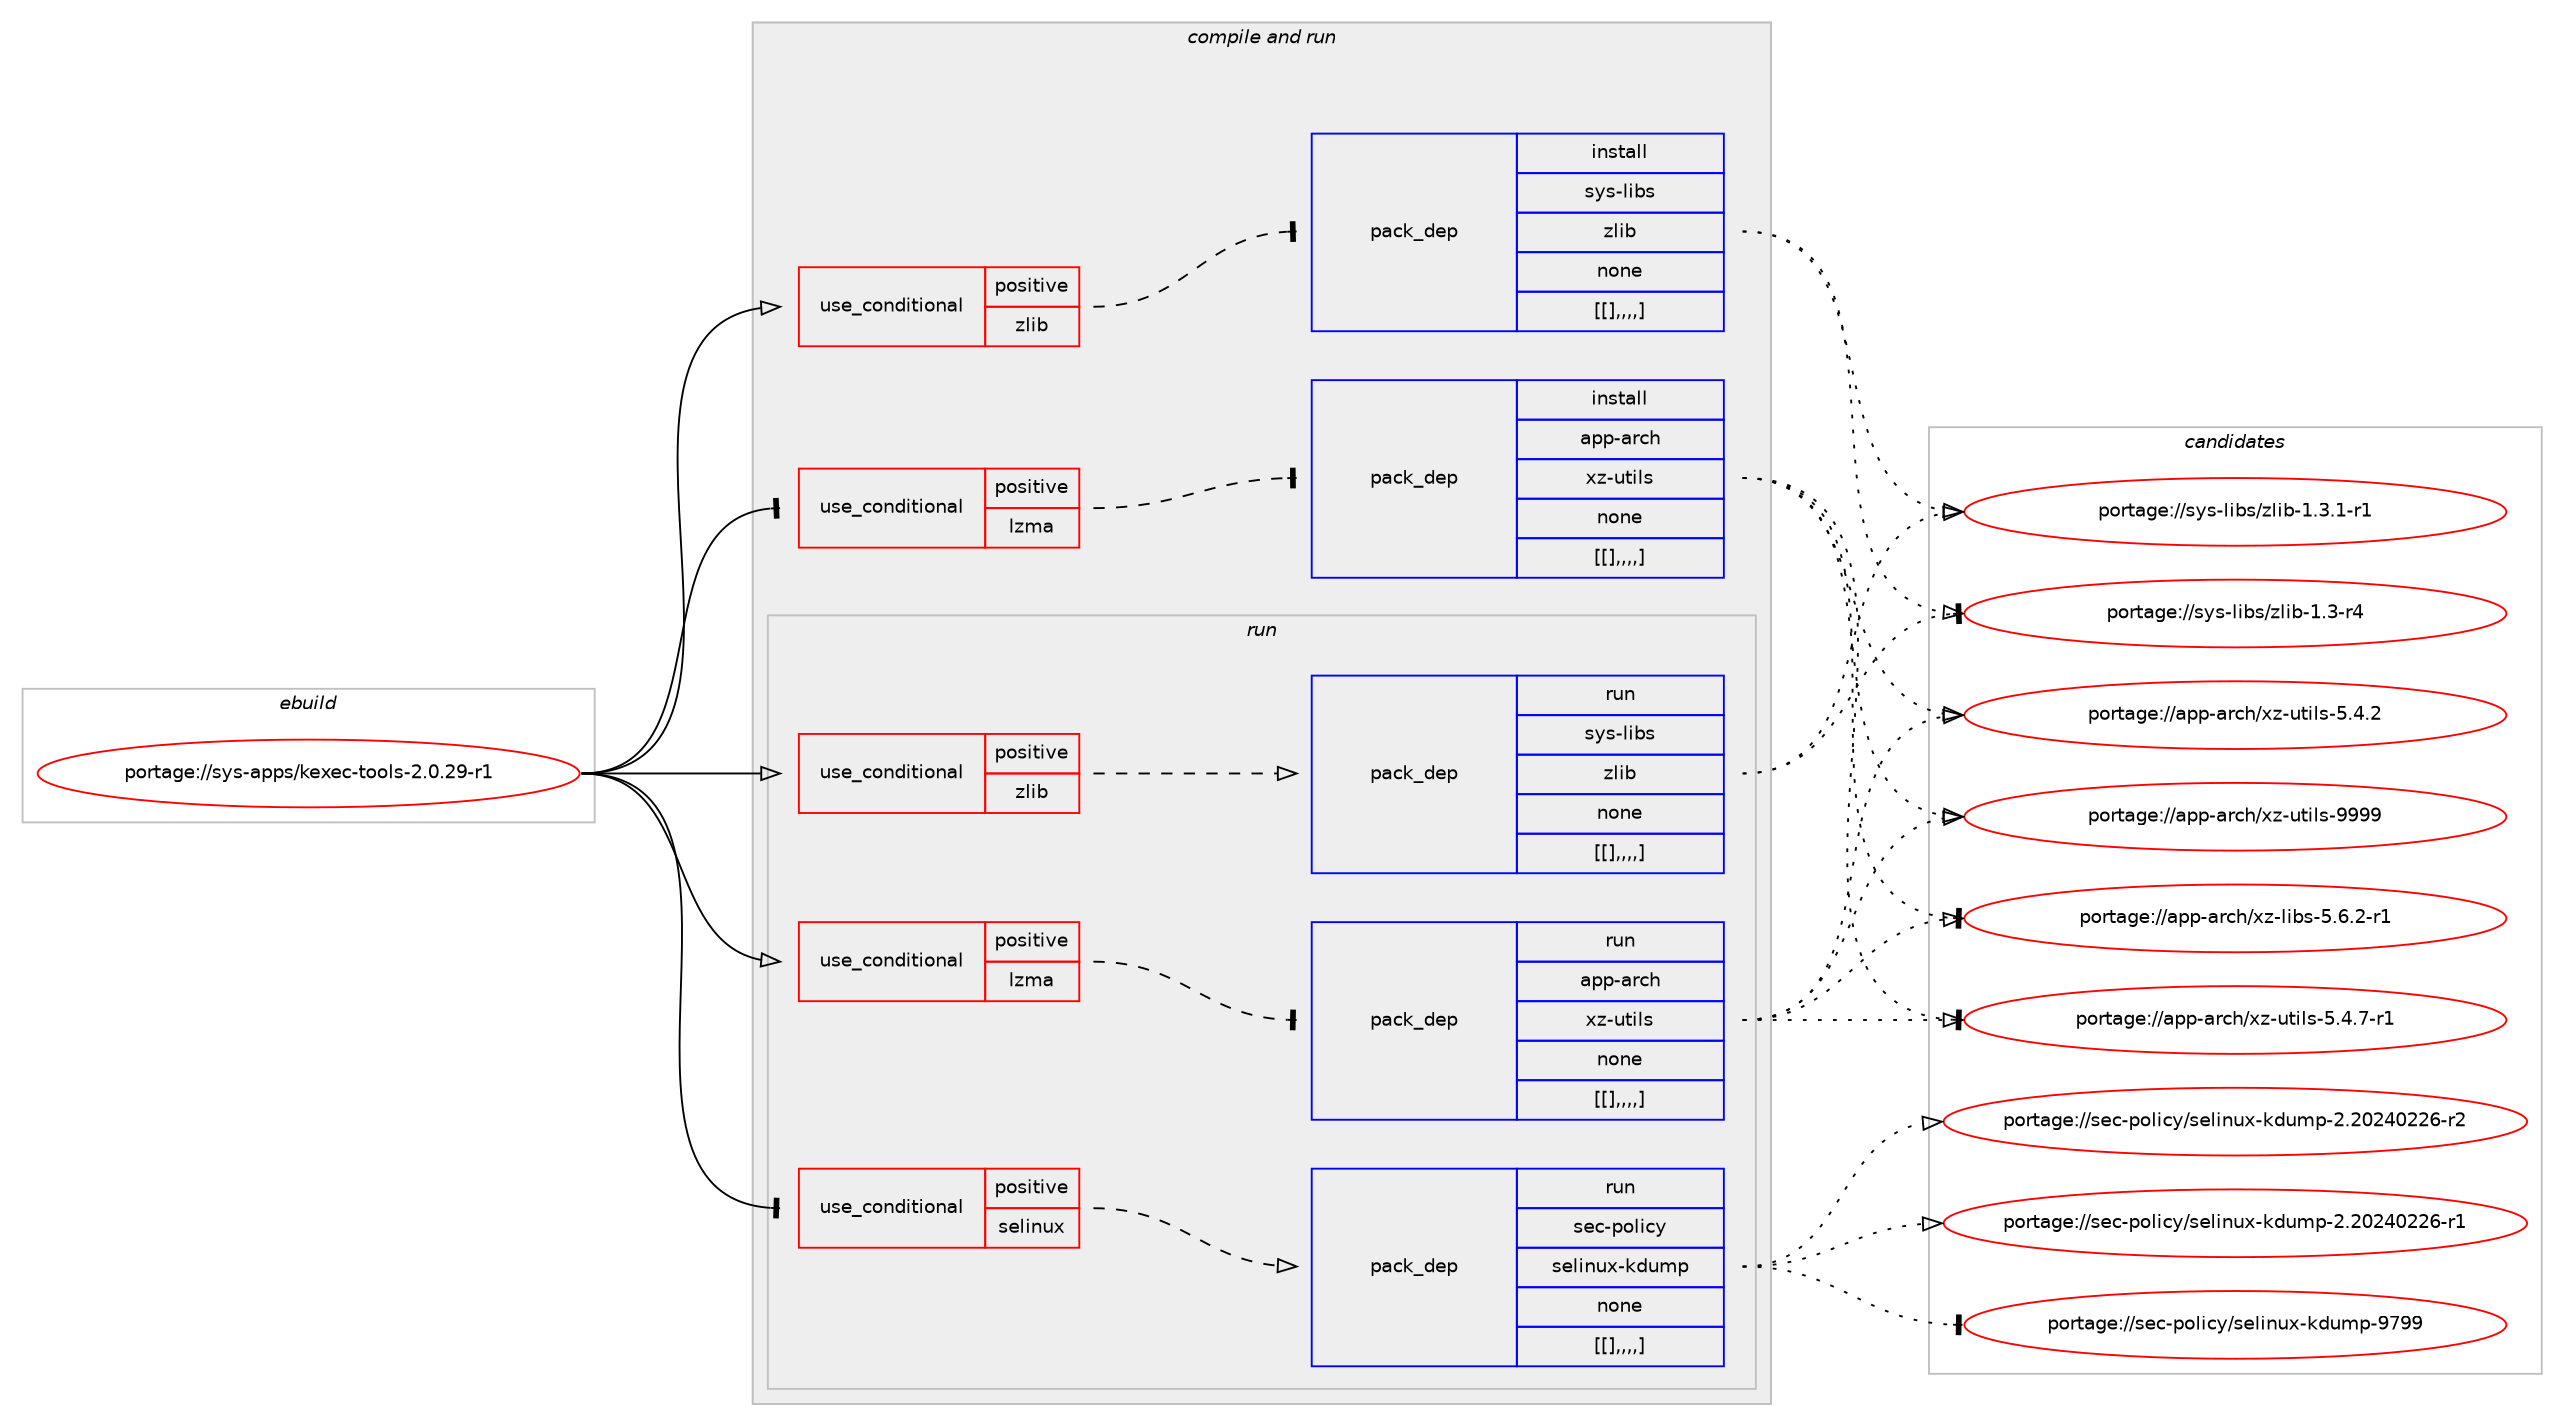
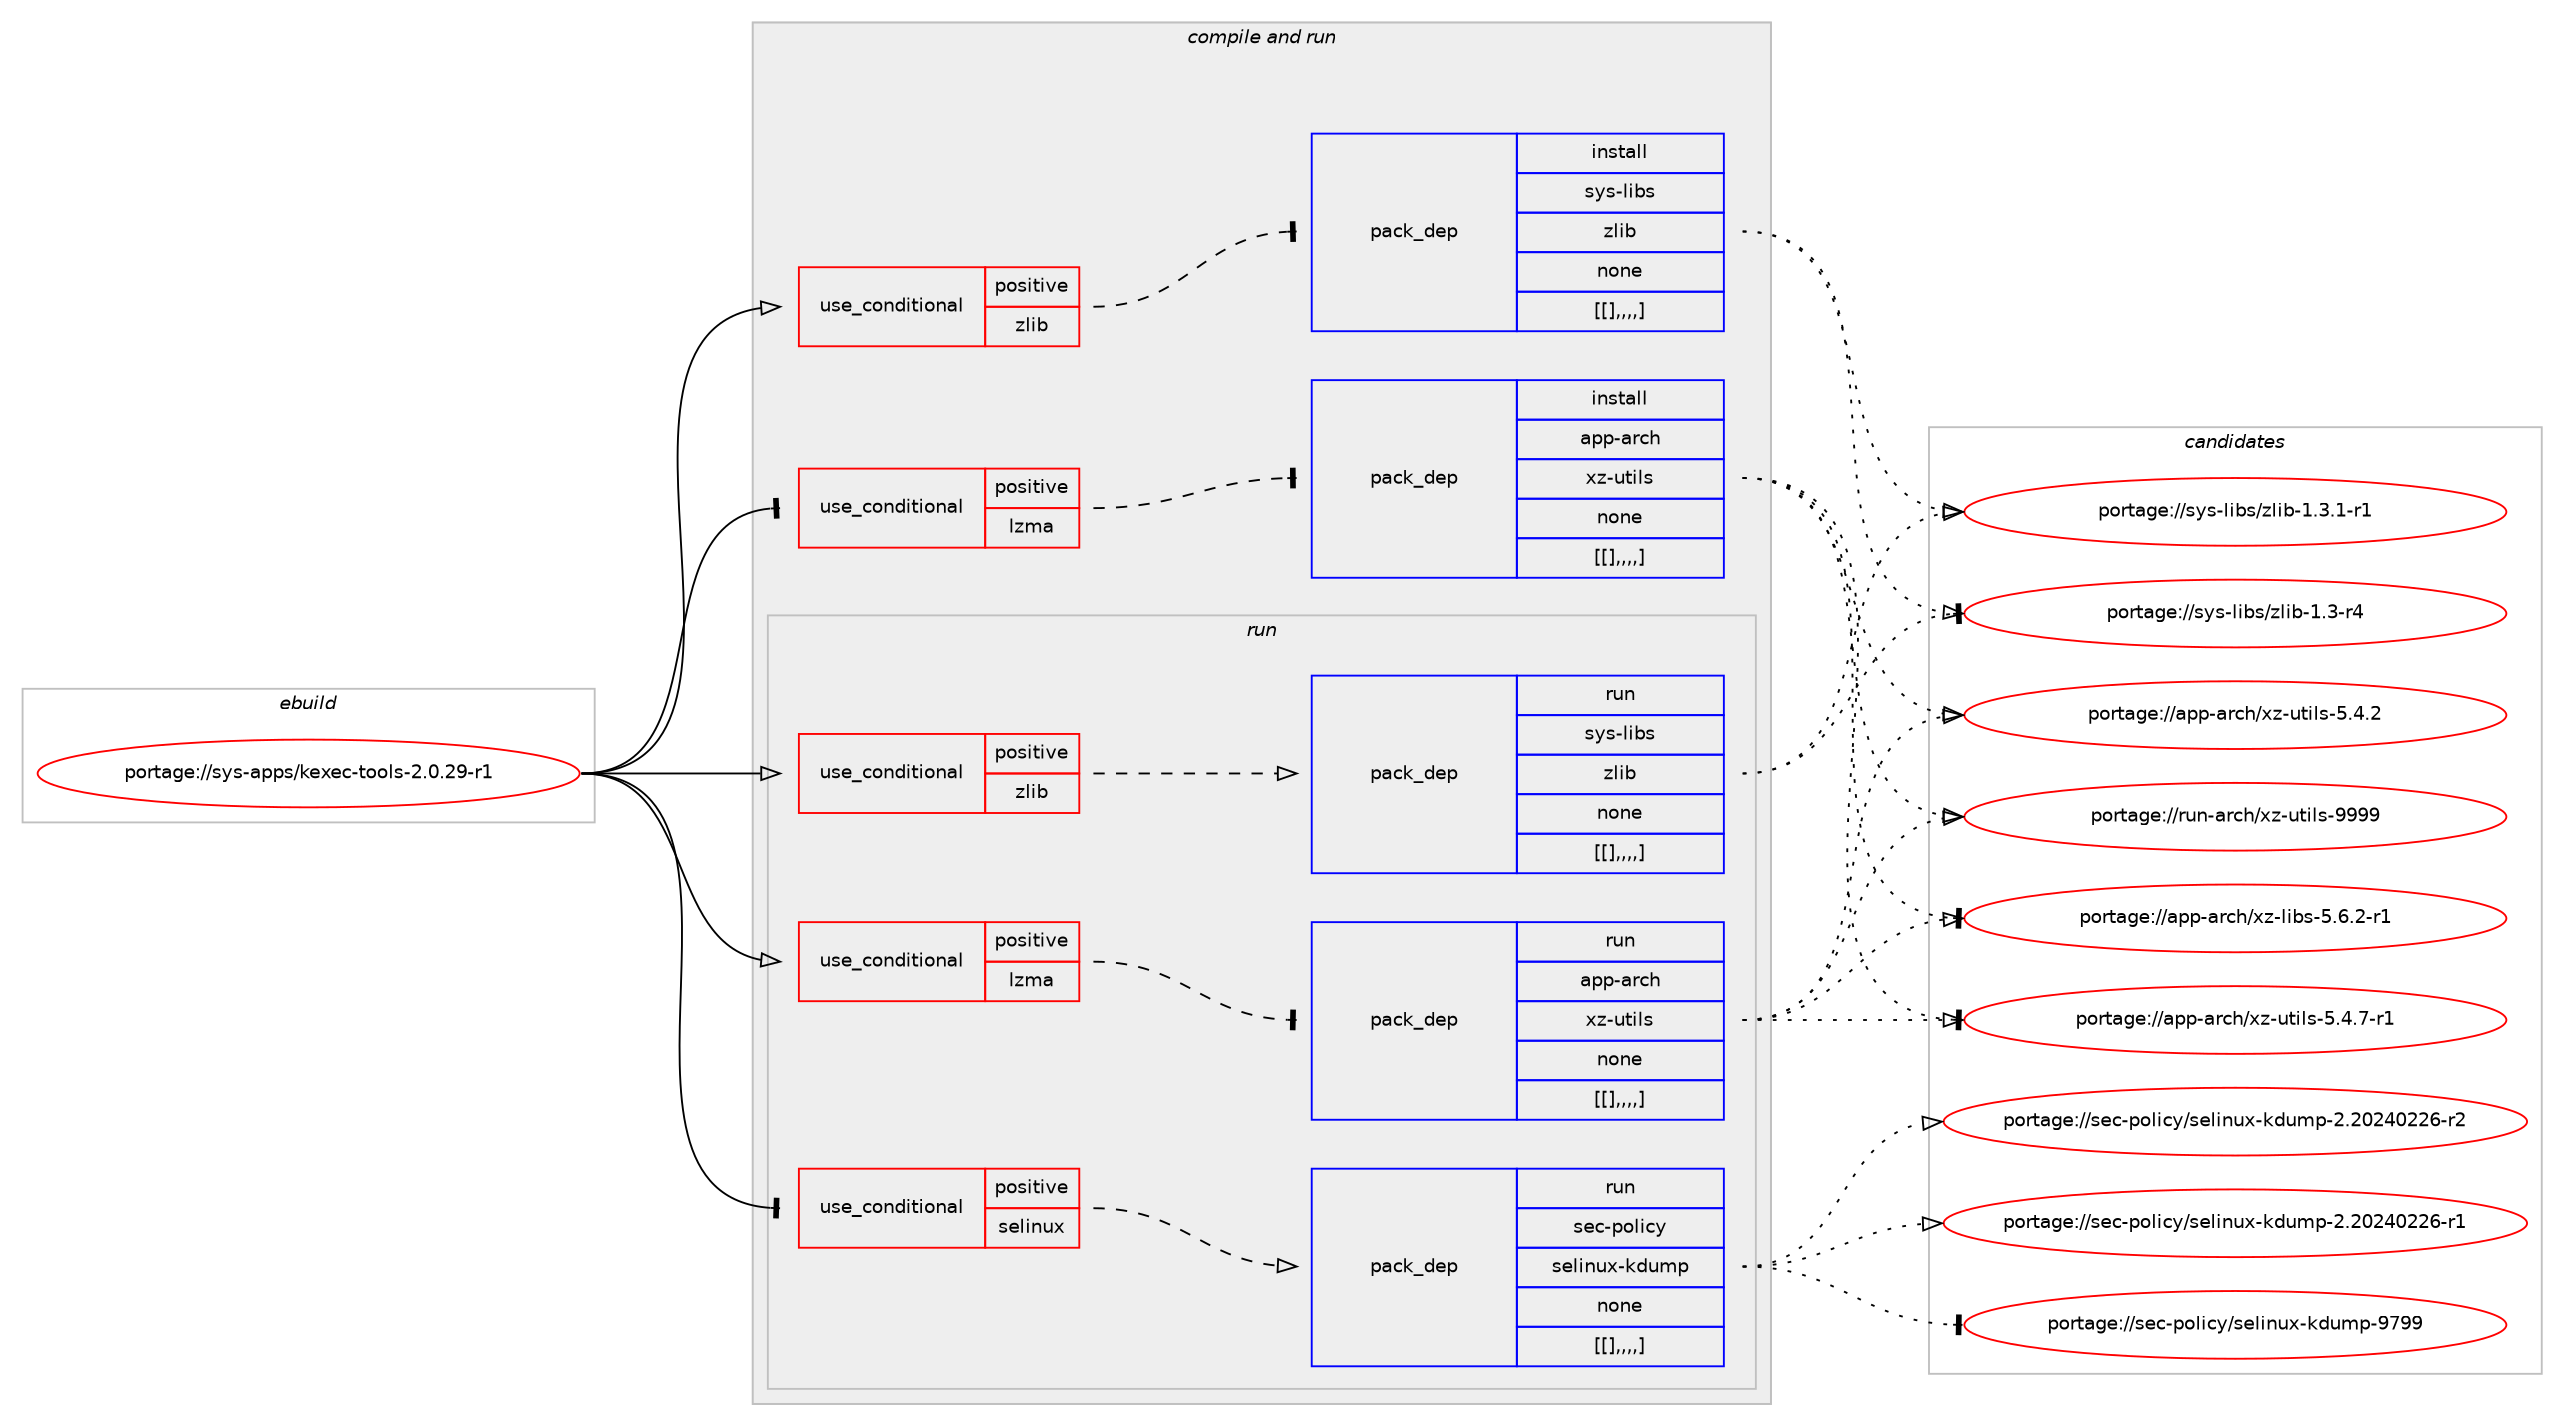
(2235, 817) -> (2235, 817)
